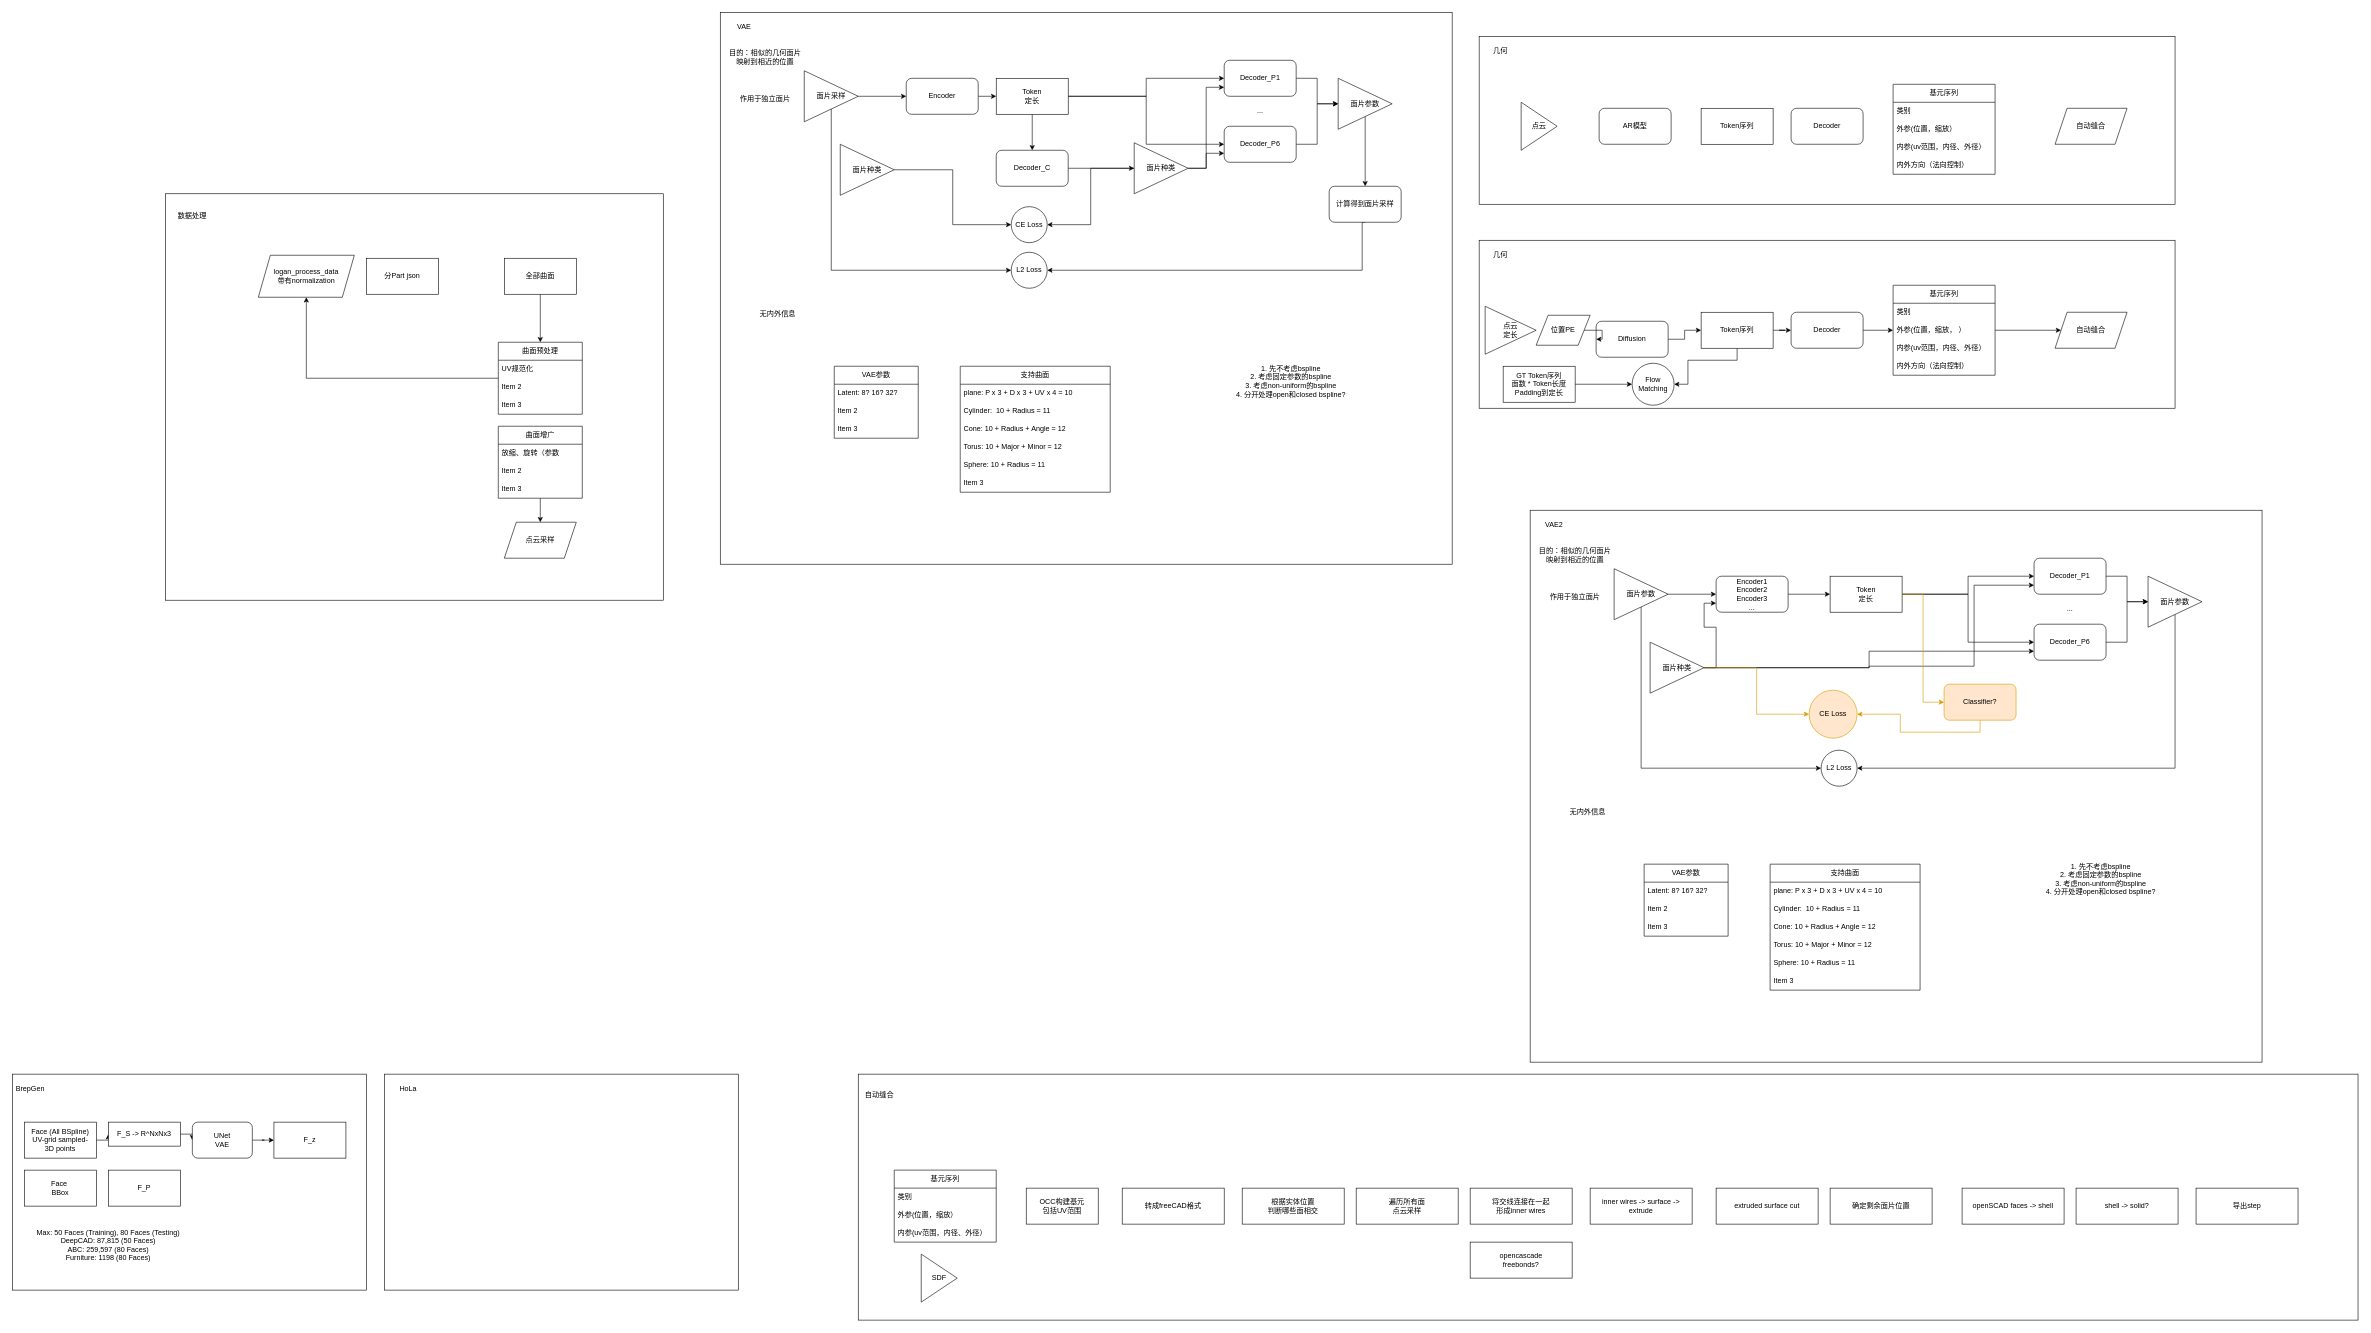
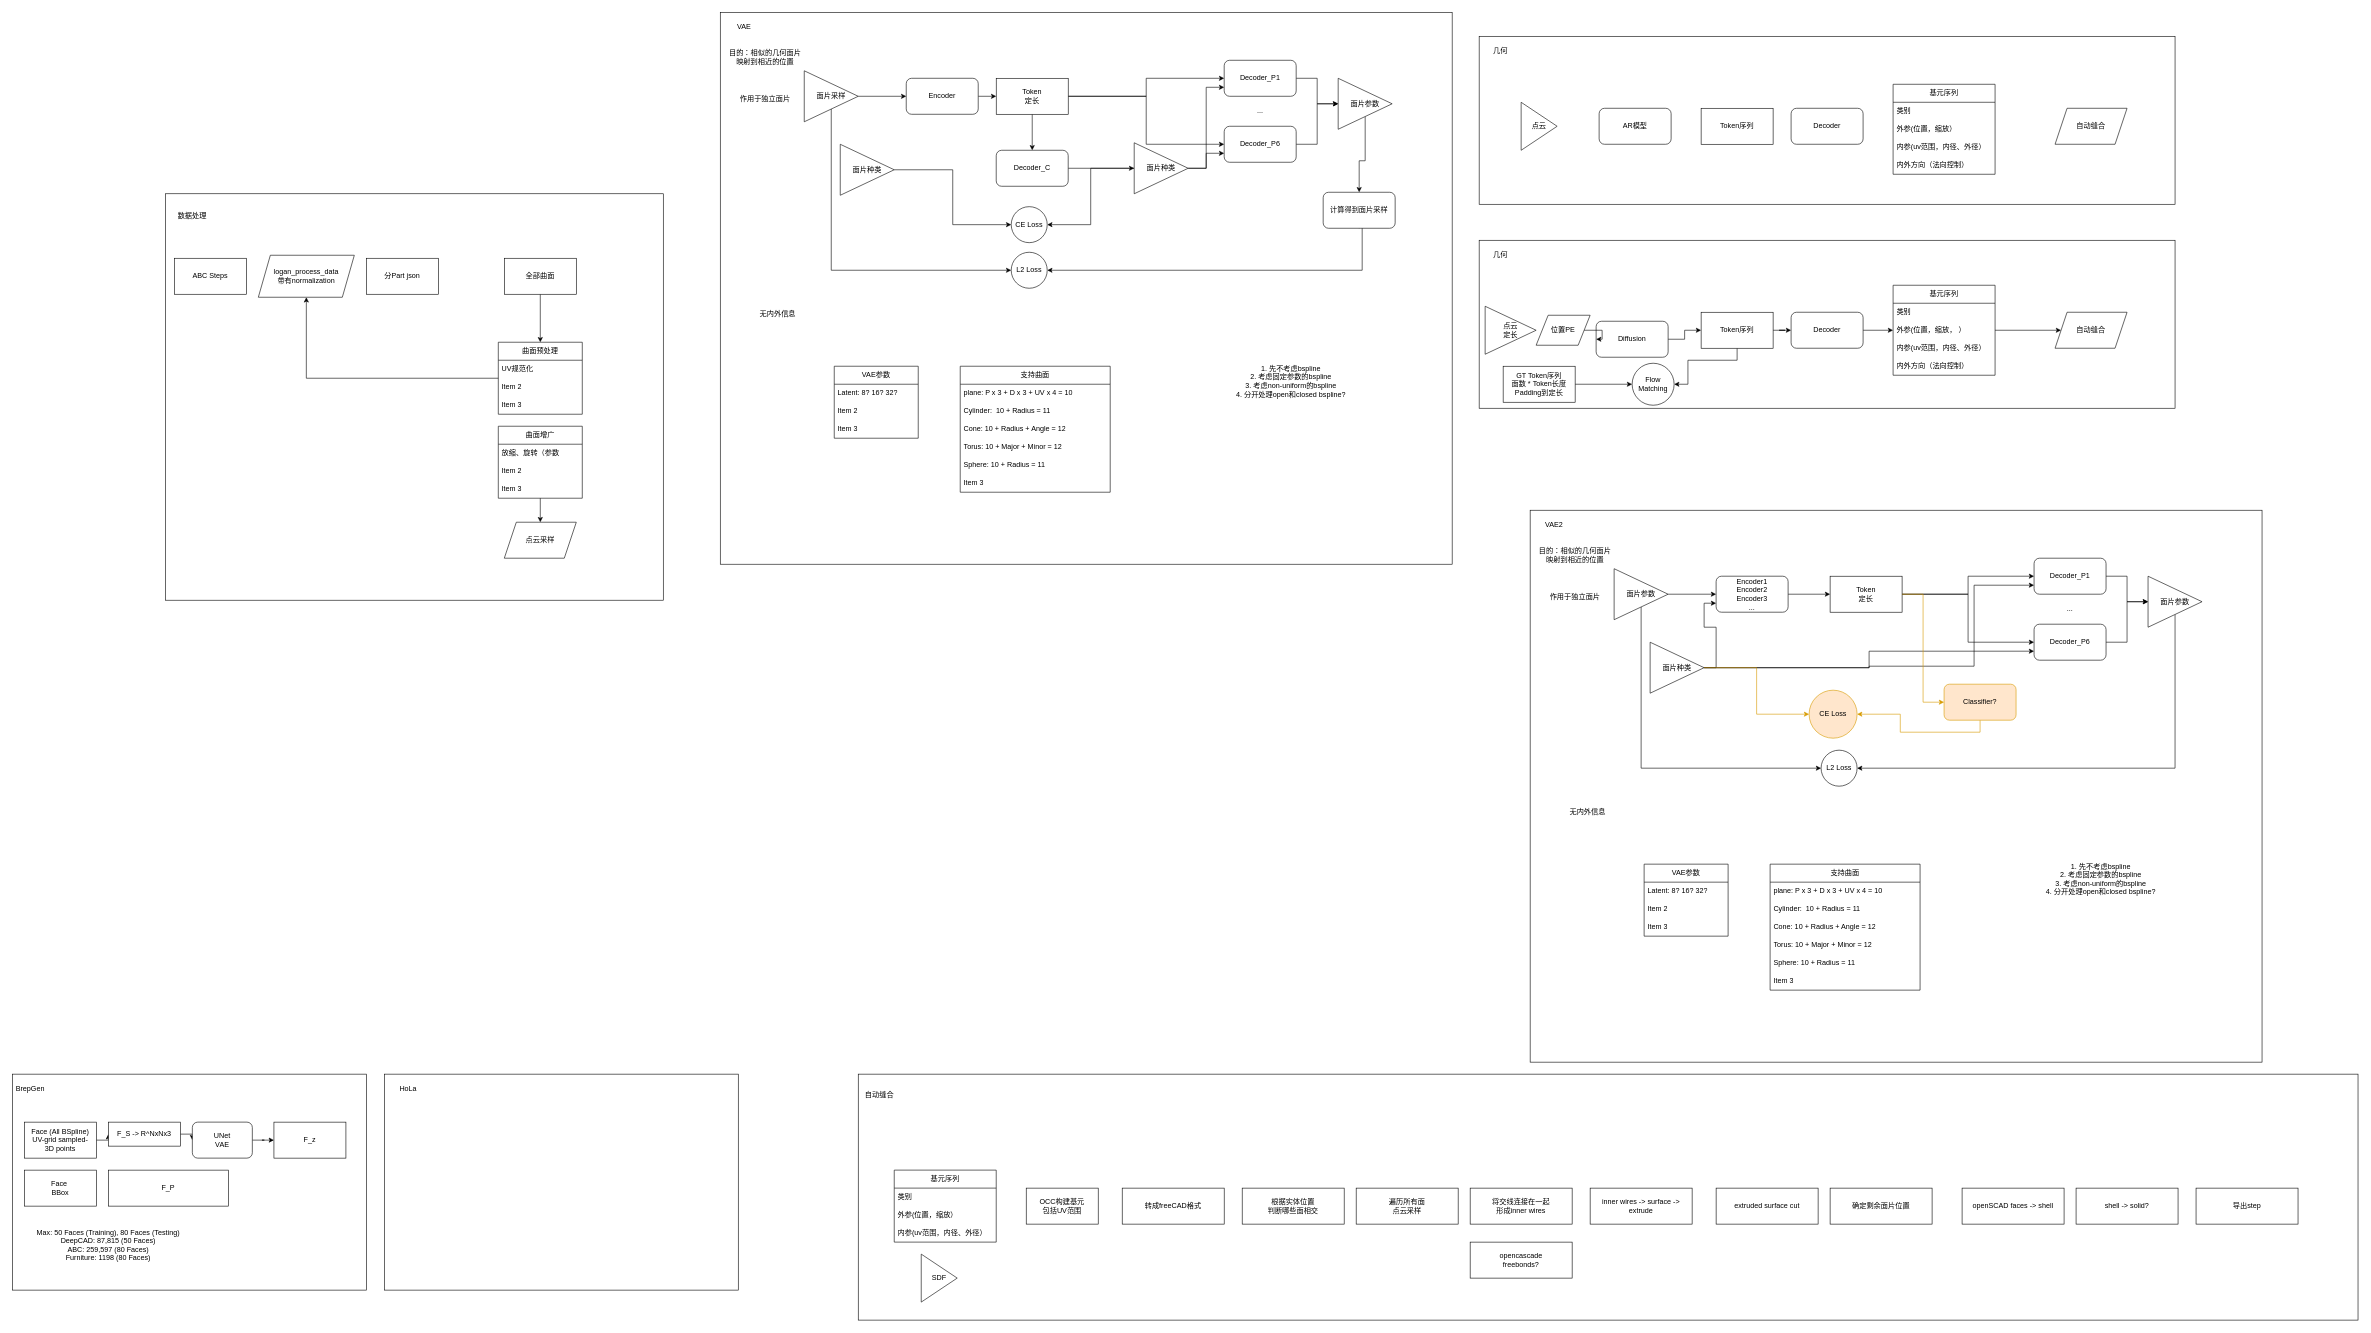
(1365, 204) -> (1359, 210)
none -> (210, 276)
(144, 1188) -> (168, 1188)
